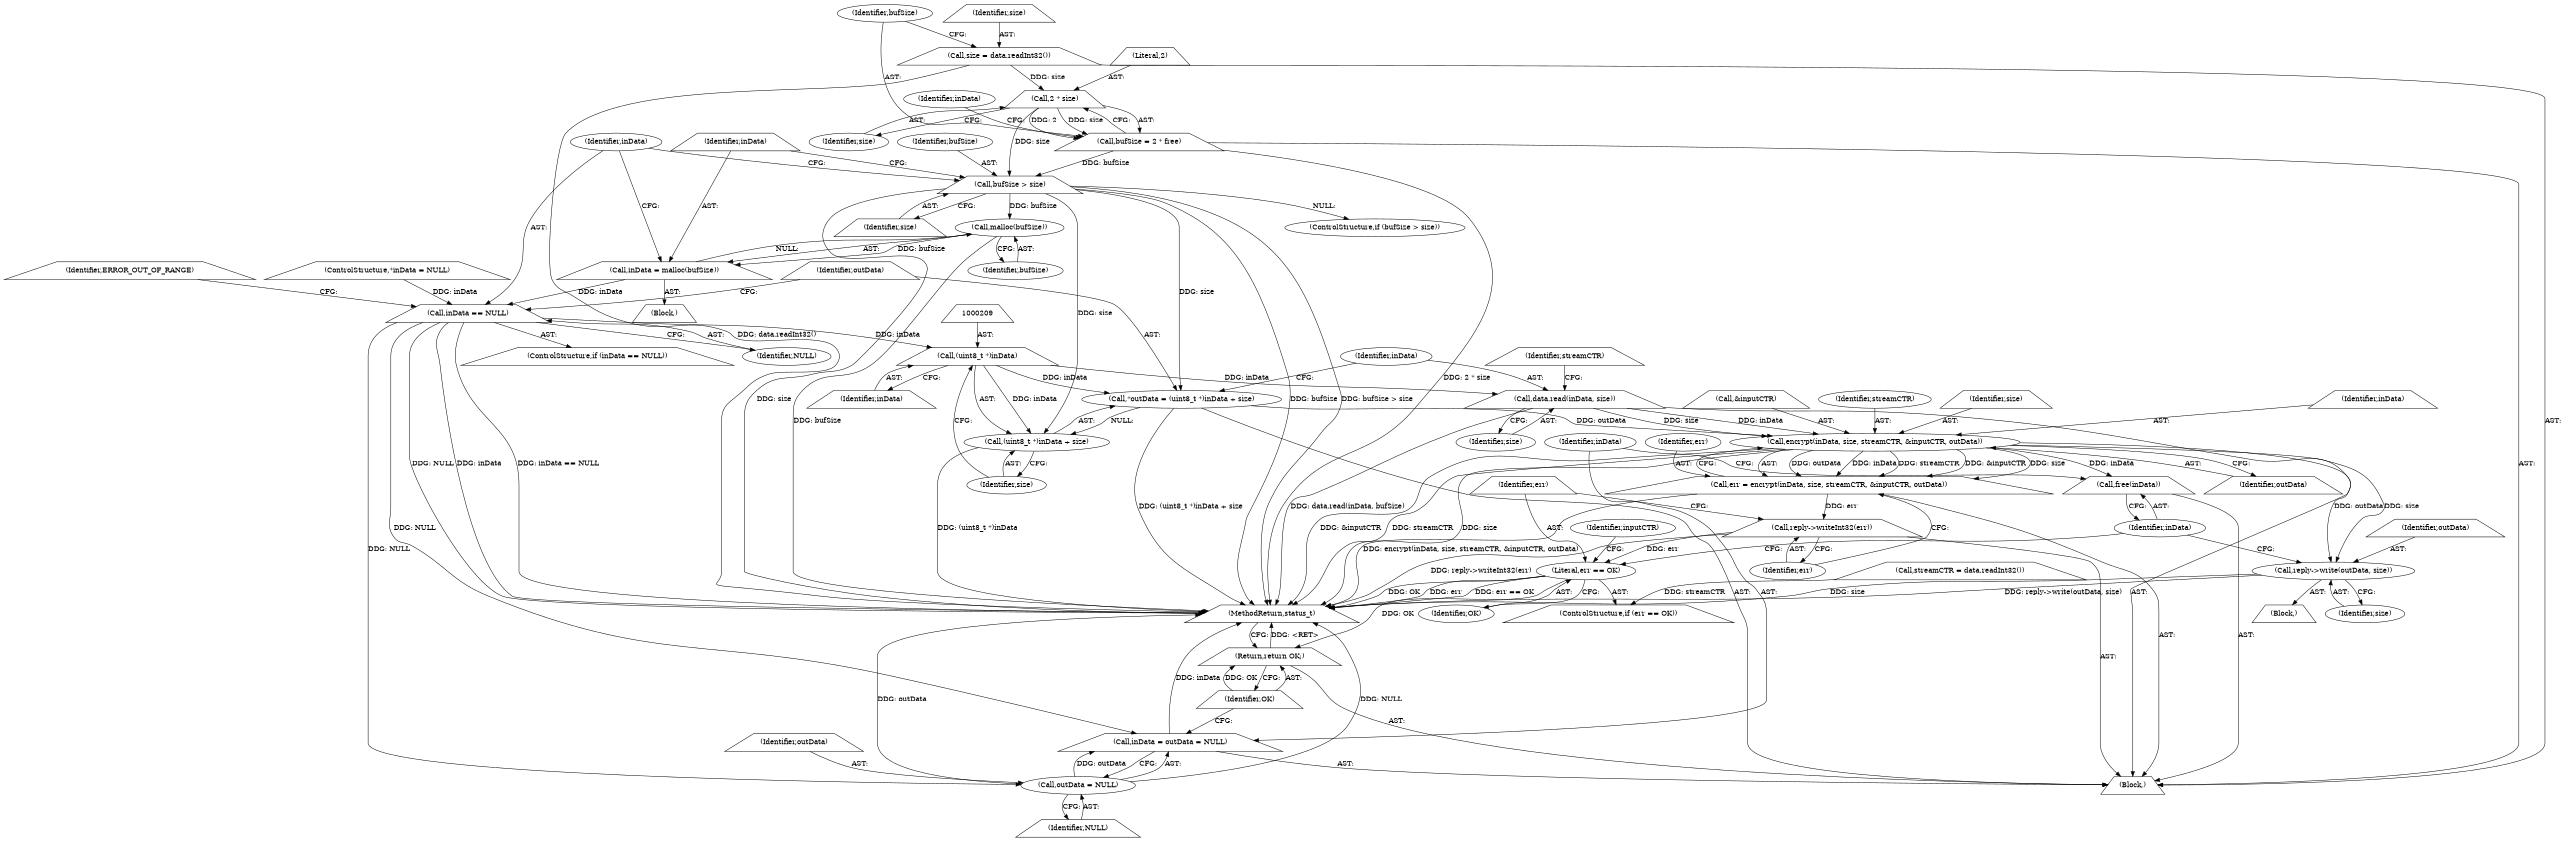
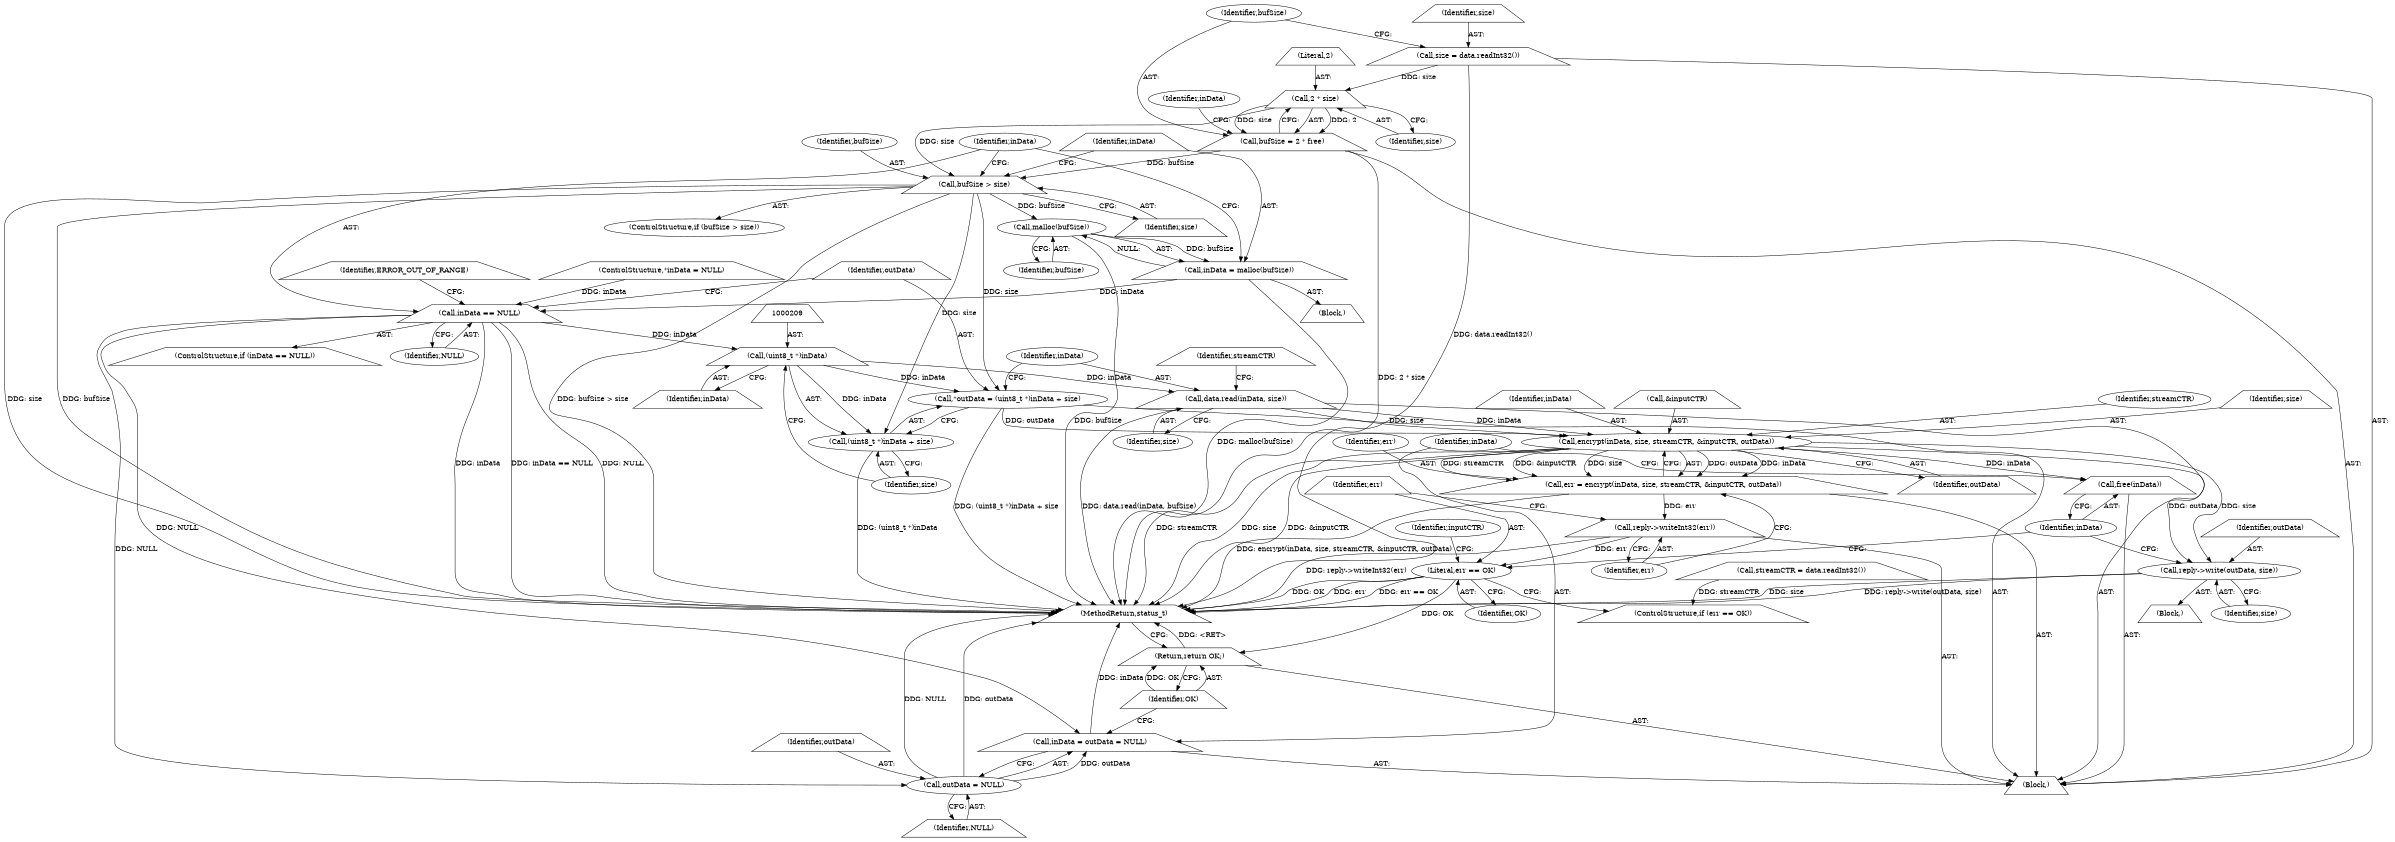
(1326, 206) -> (782, 206)
none -> (1244, 420)
(1123, 421) -> (951, 421)
(1621, 592) -> (1534, 592)
